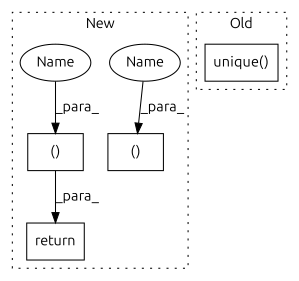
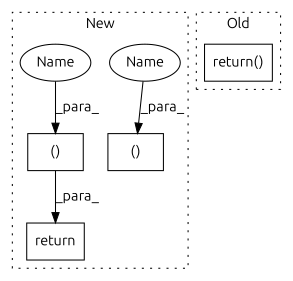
(242, 63) -> (238, 63)
